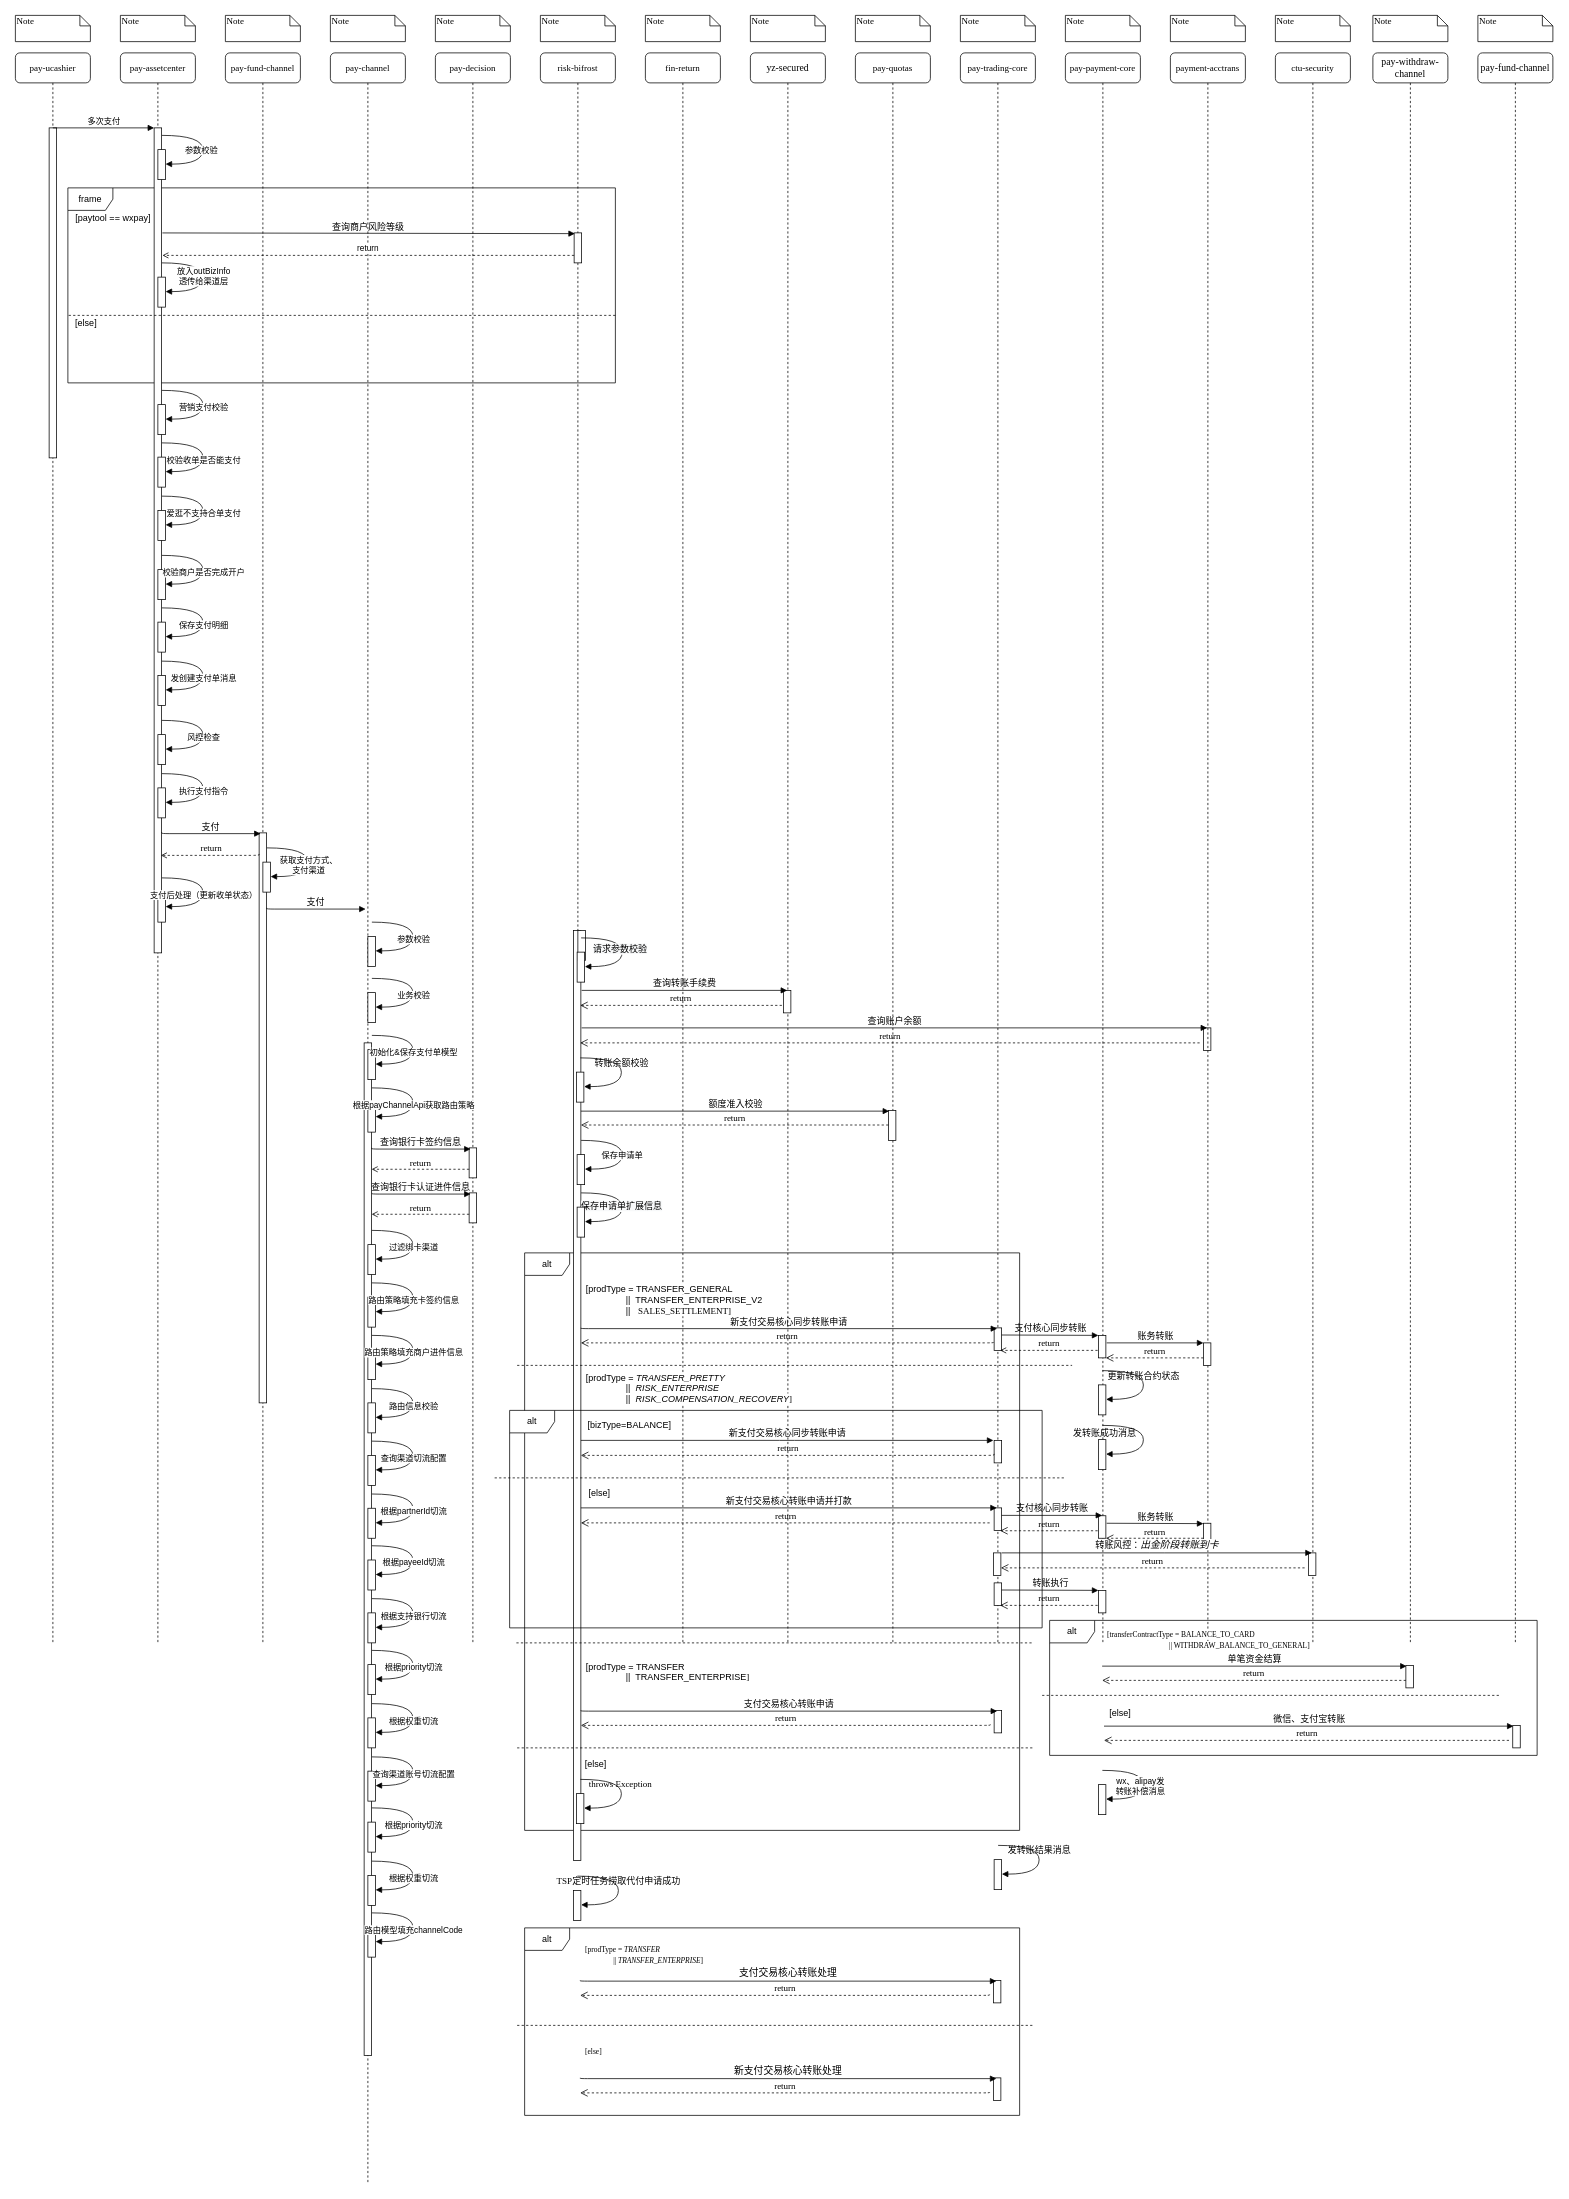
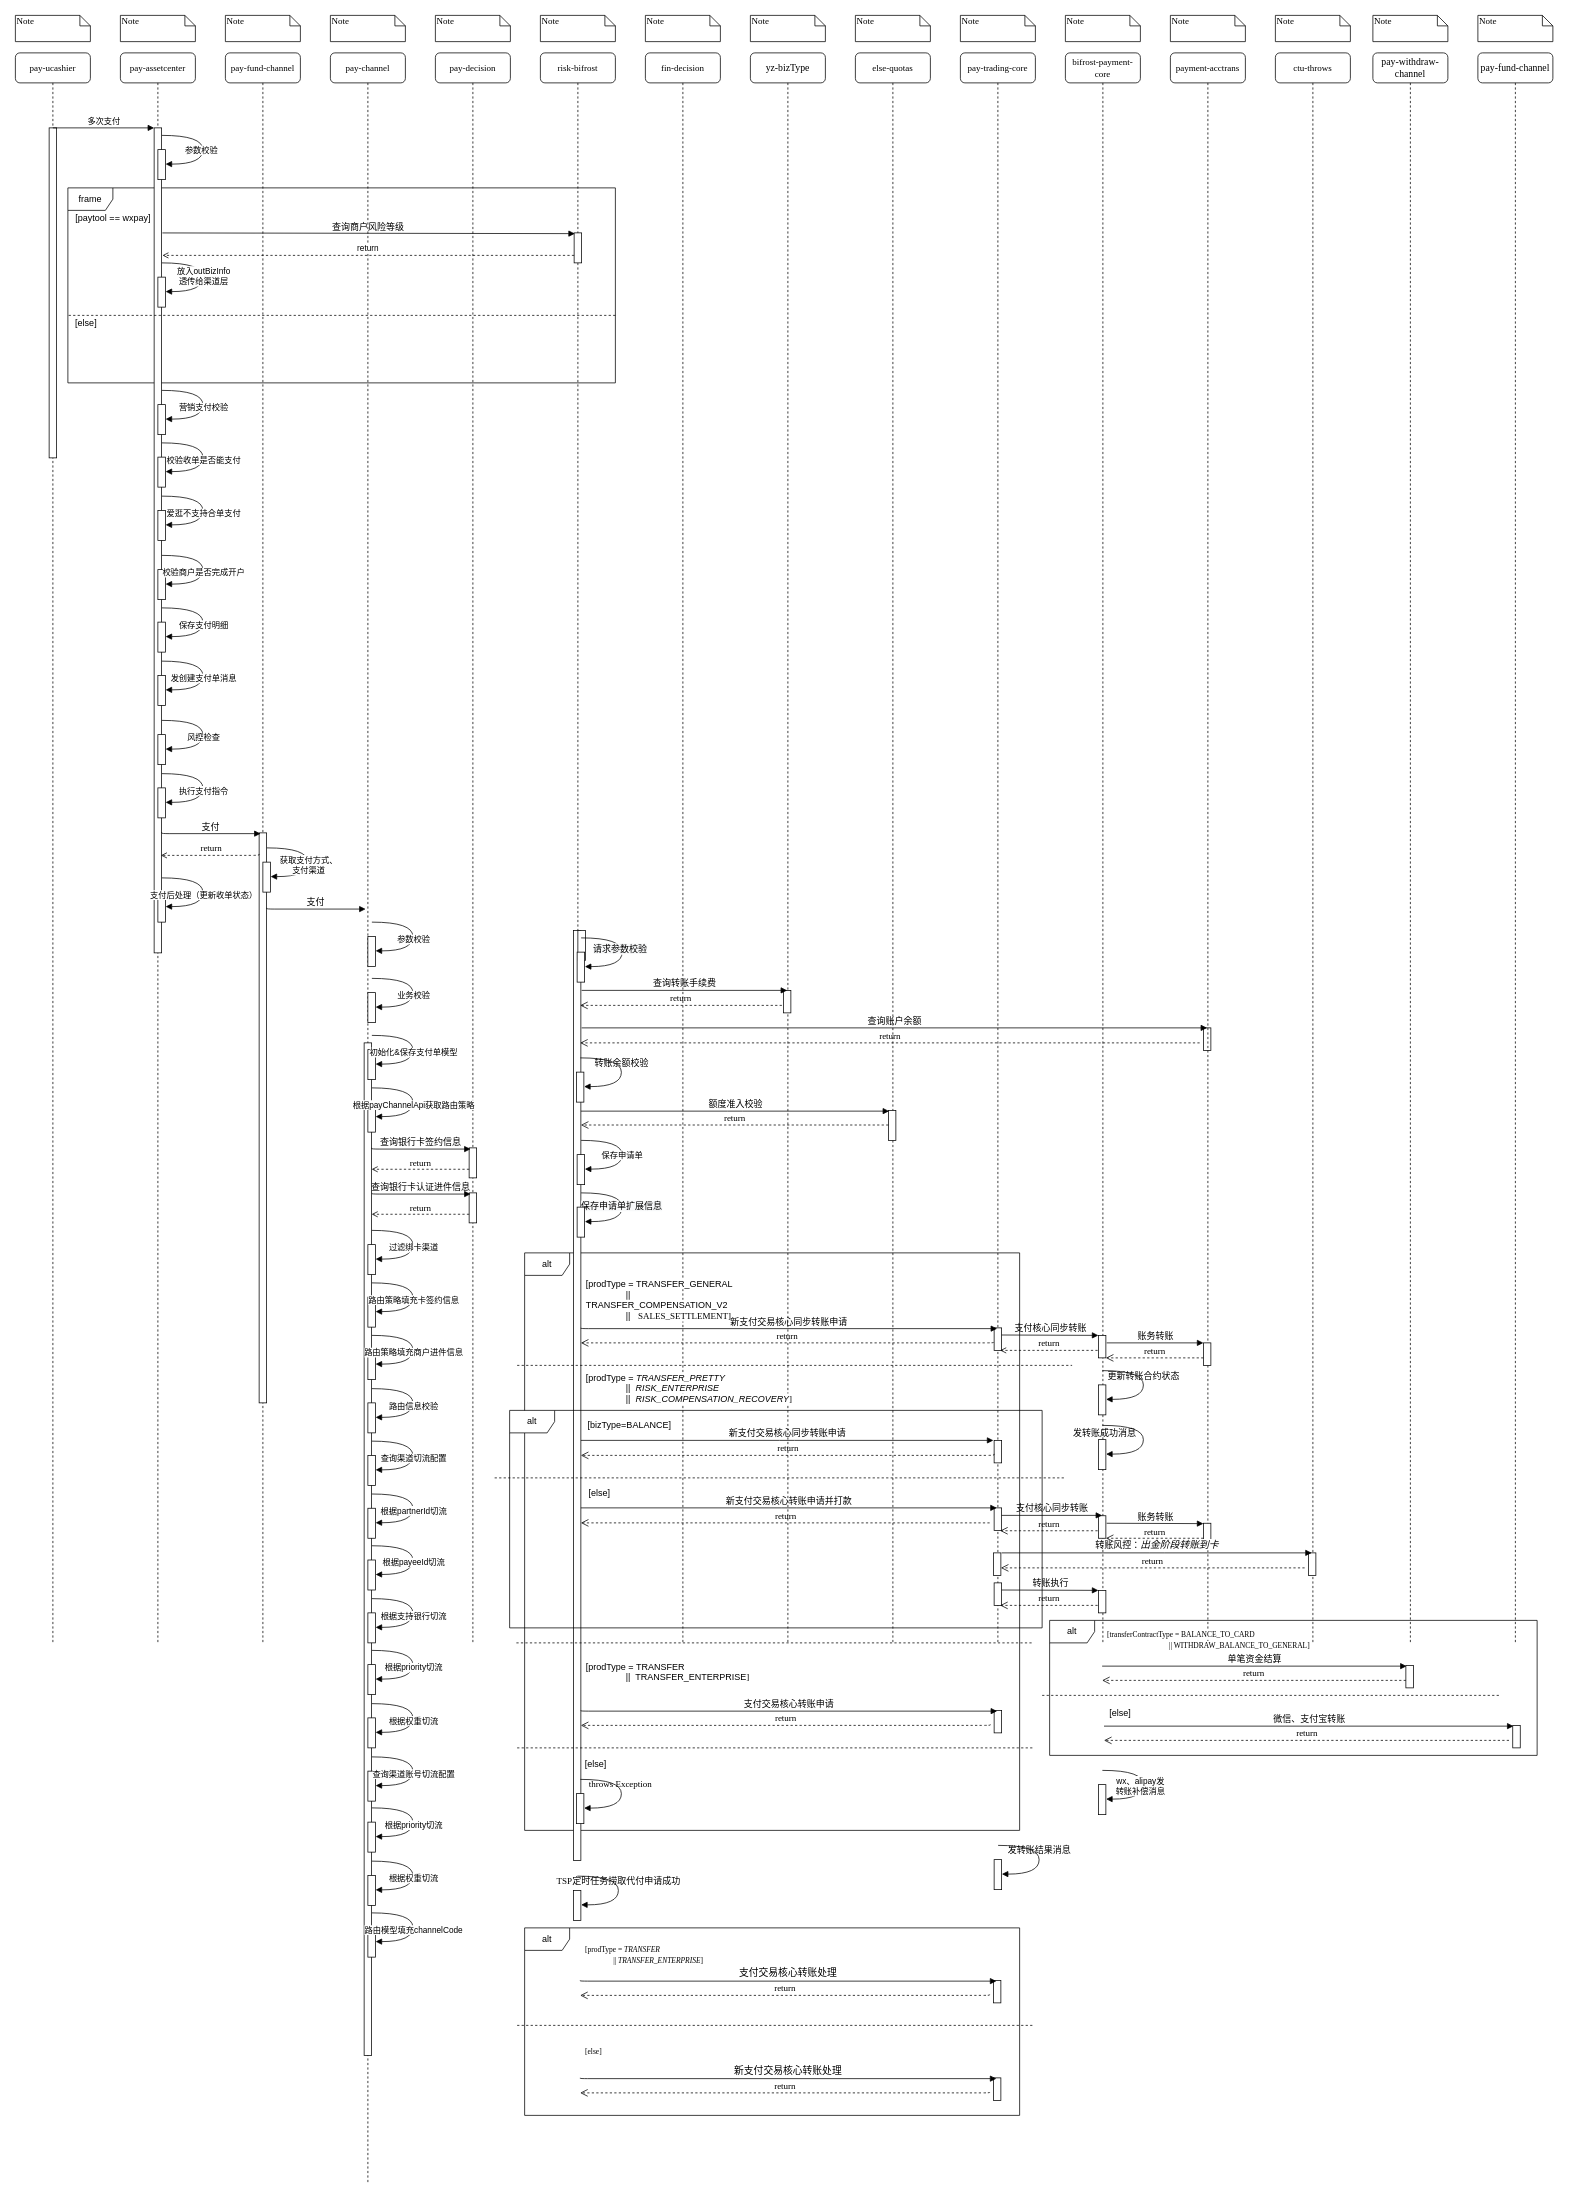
(683, 68) -> (683, 68)
(788, 68) -> (788, 68)
(893, 68) -> (893, 68)
(1103, 68) -> (1103, 68)
(1313, 68) -> (1313, 68)
(656, 1305) -> (656, 1305)
